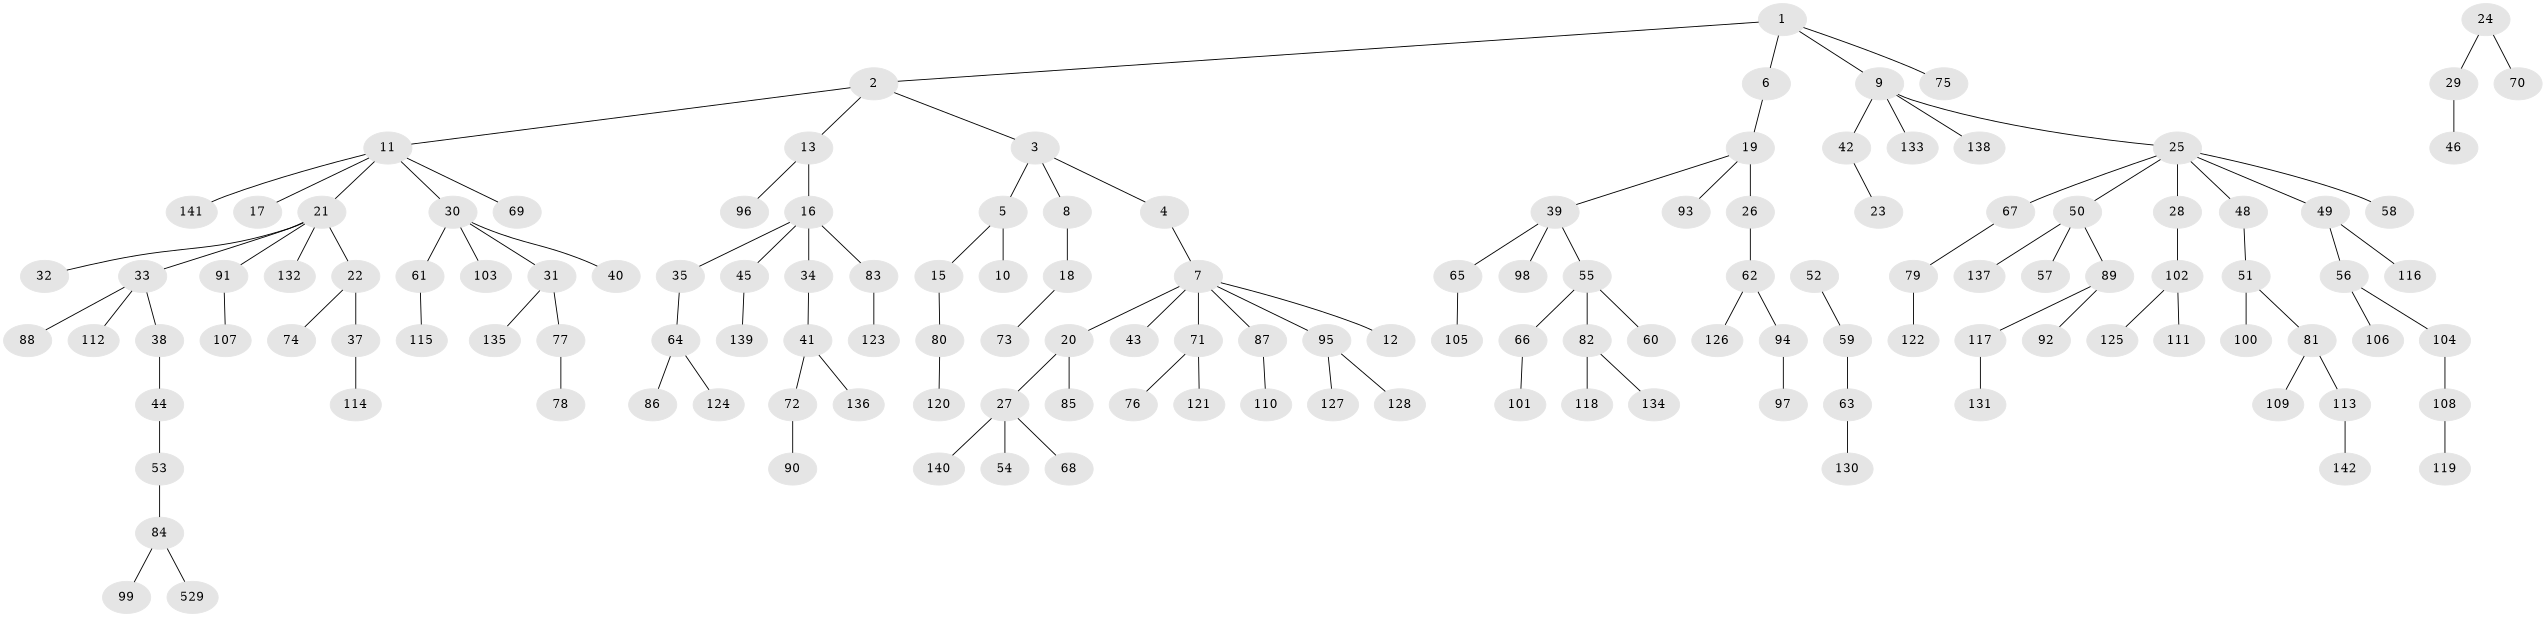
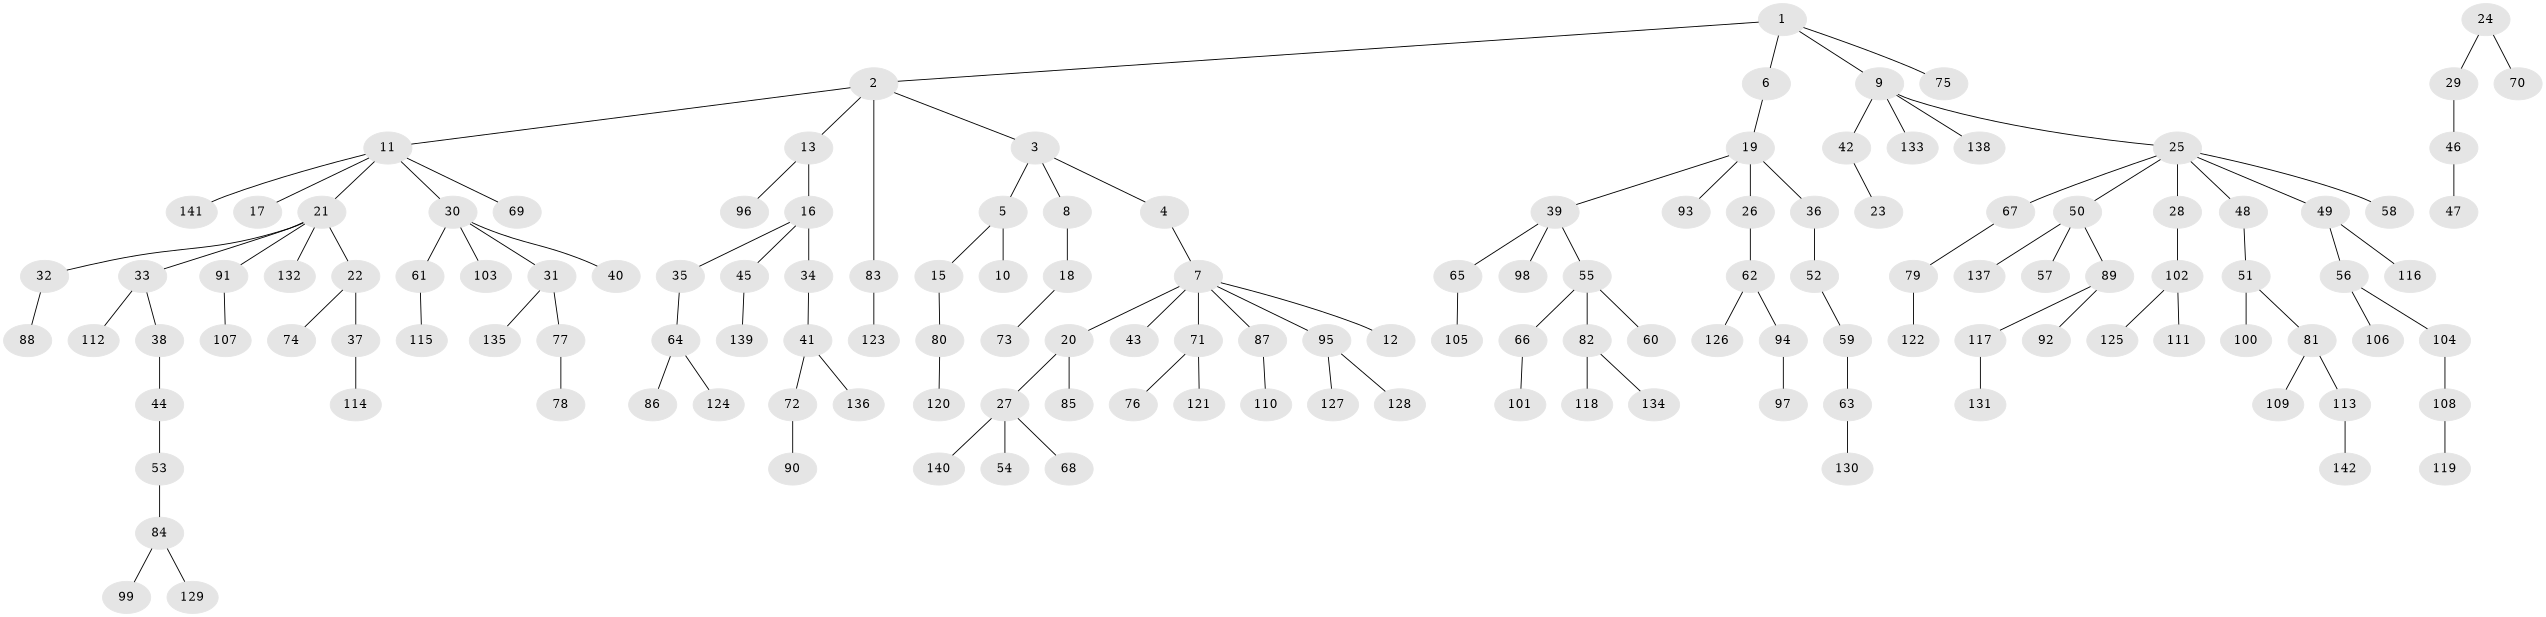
none -> (1815, 212)
none -> (2454, 212)
(841, 244) -> (874, 180)
(85, 309) -> (36, 309)
(193, 597) -> (193, 597)
